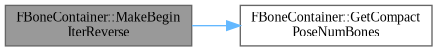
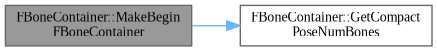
(99, 26) -> (99, 26)
